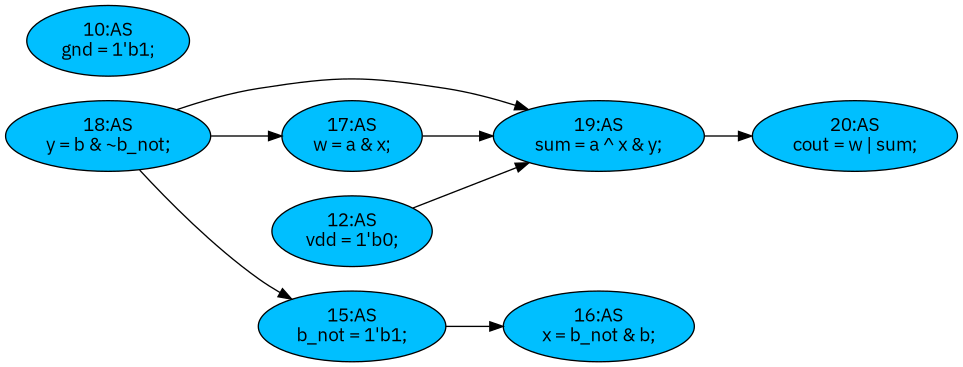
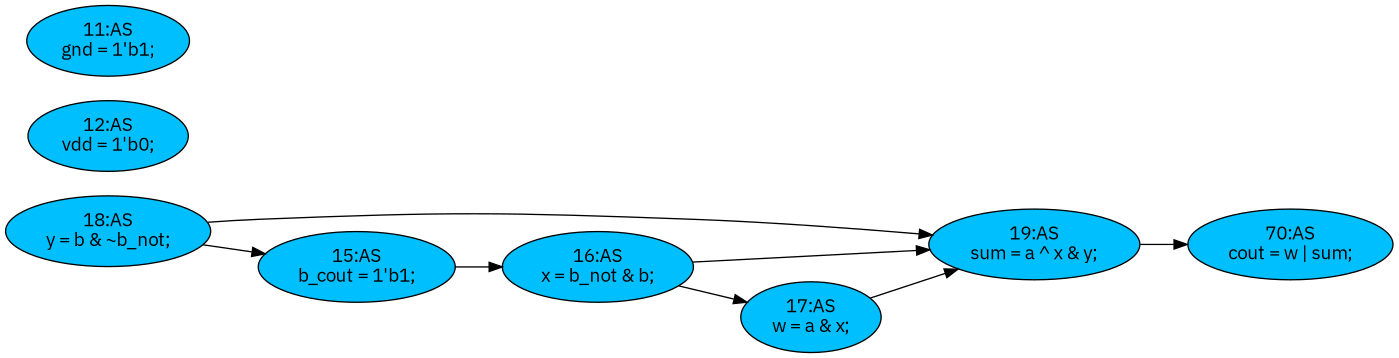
(108, 41) -> (108, 41)
(240, 136) -> (706, 292)
(855, 136) -> (1290, 244)
(465, 188) -> (805, 256)
(352, 326) -> (357, 267)
